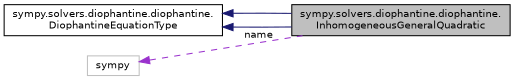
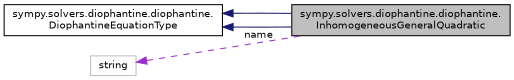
(113, 66) -> (113, 66)
